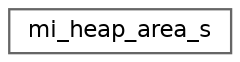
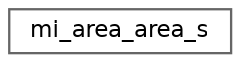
(120, 31) -> (120, 31)
